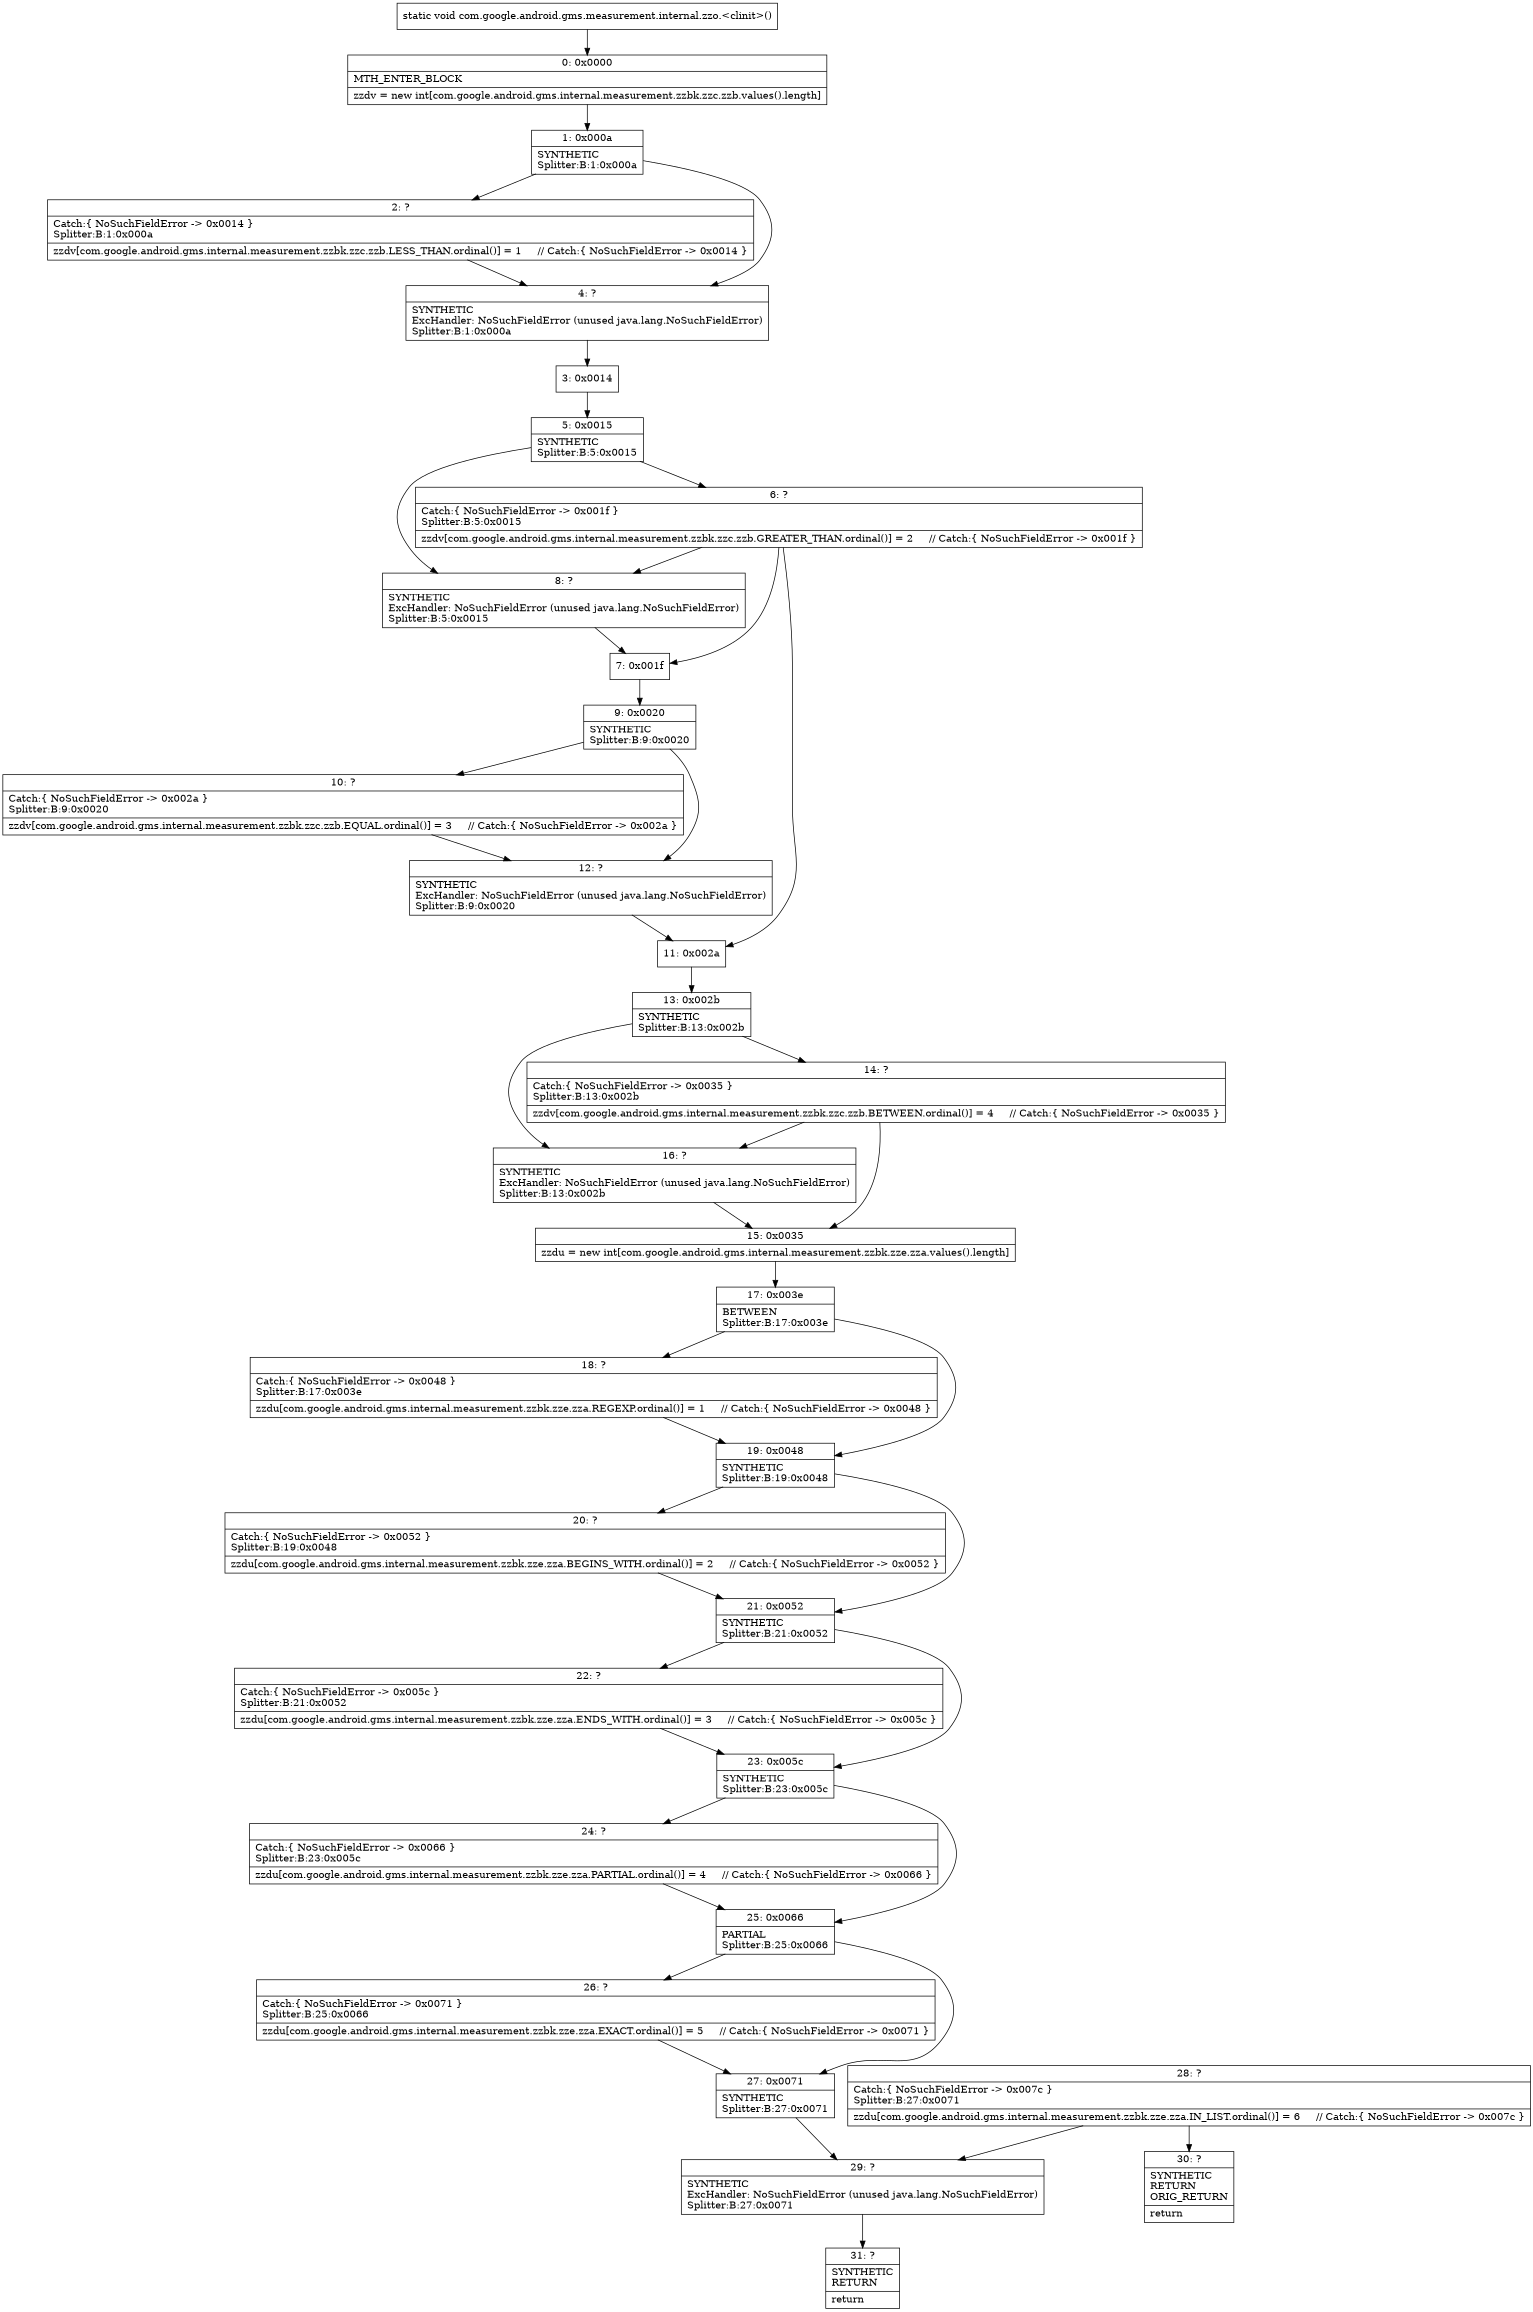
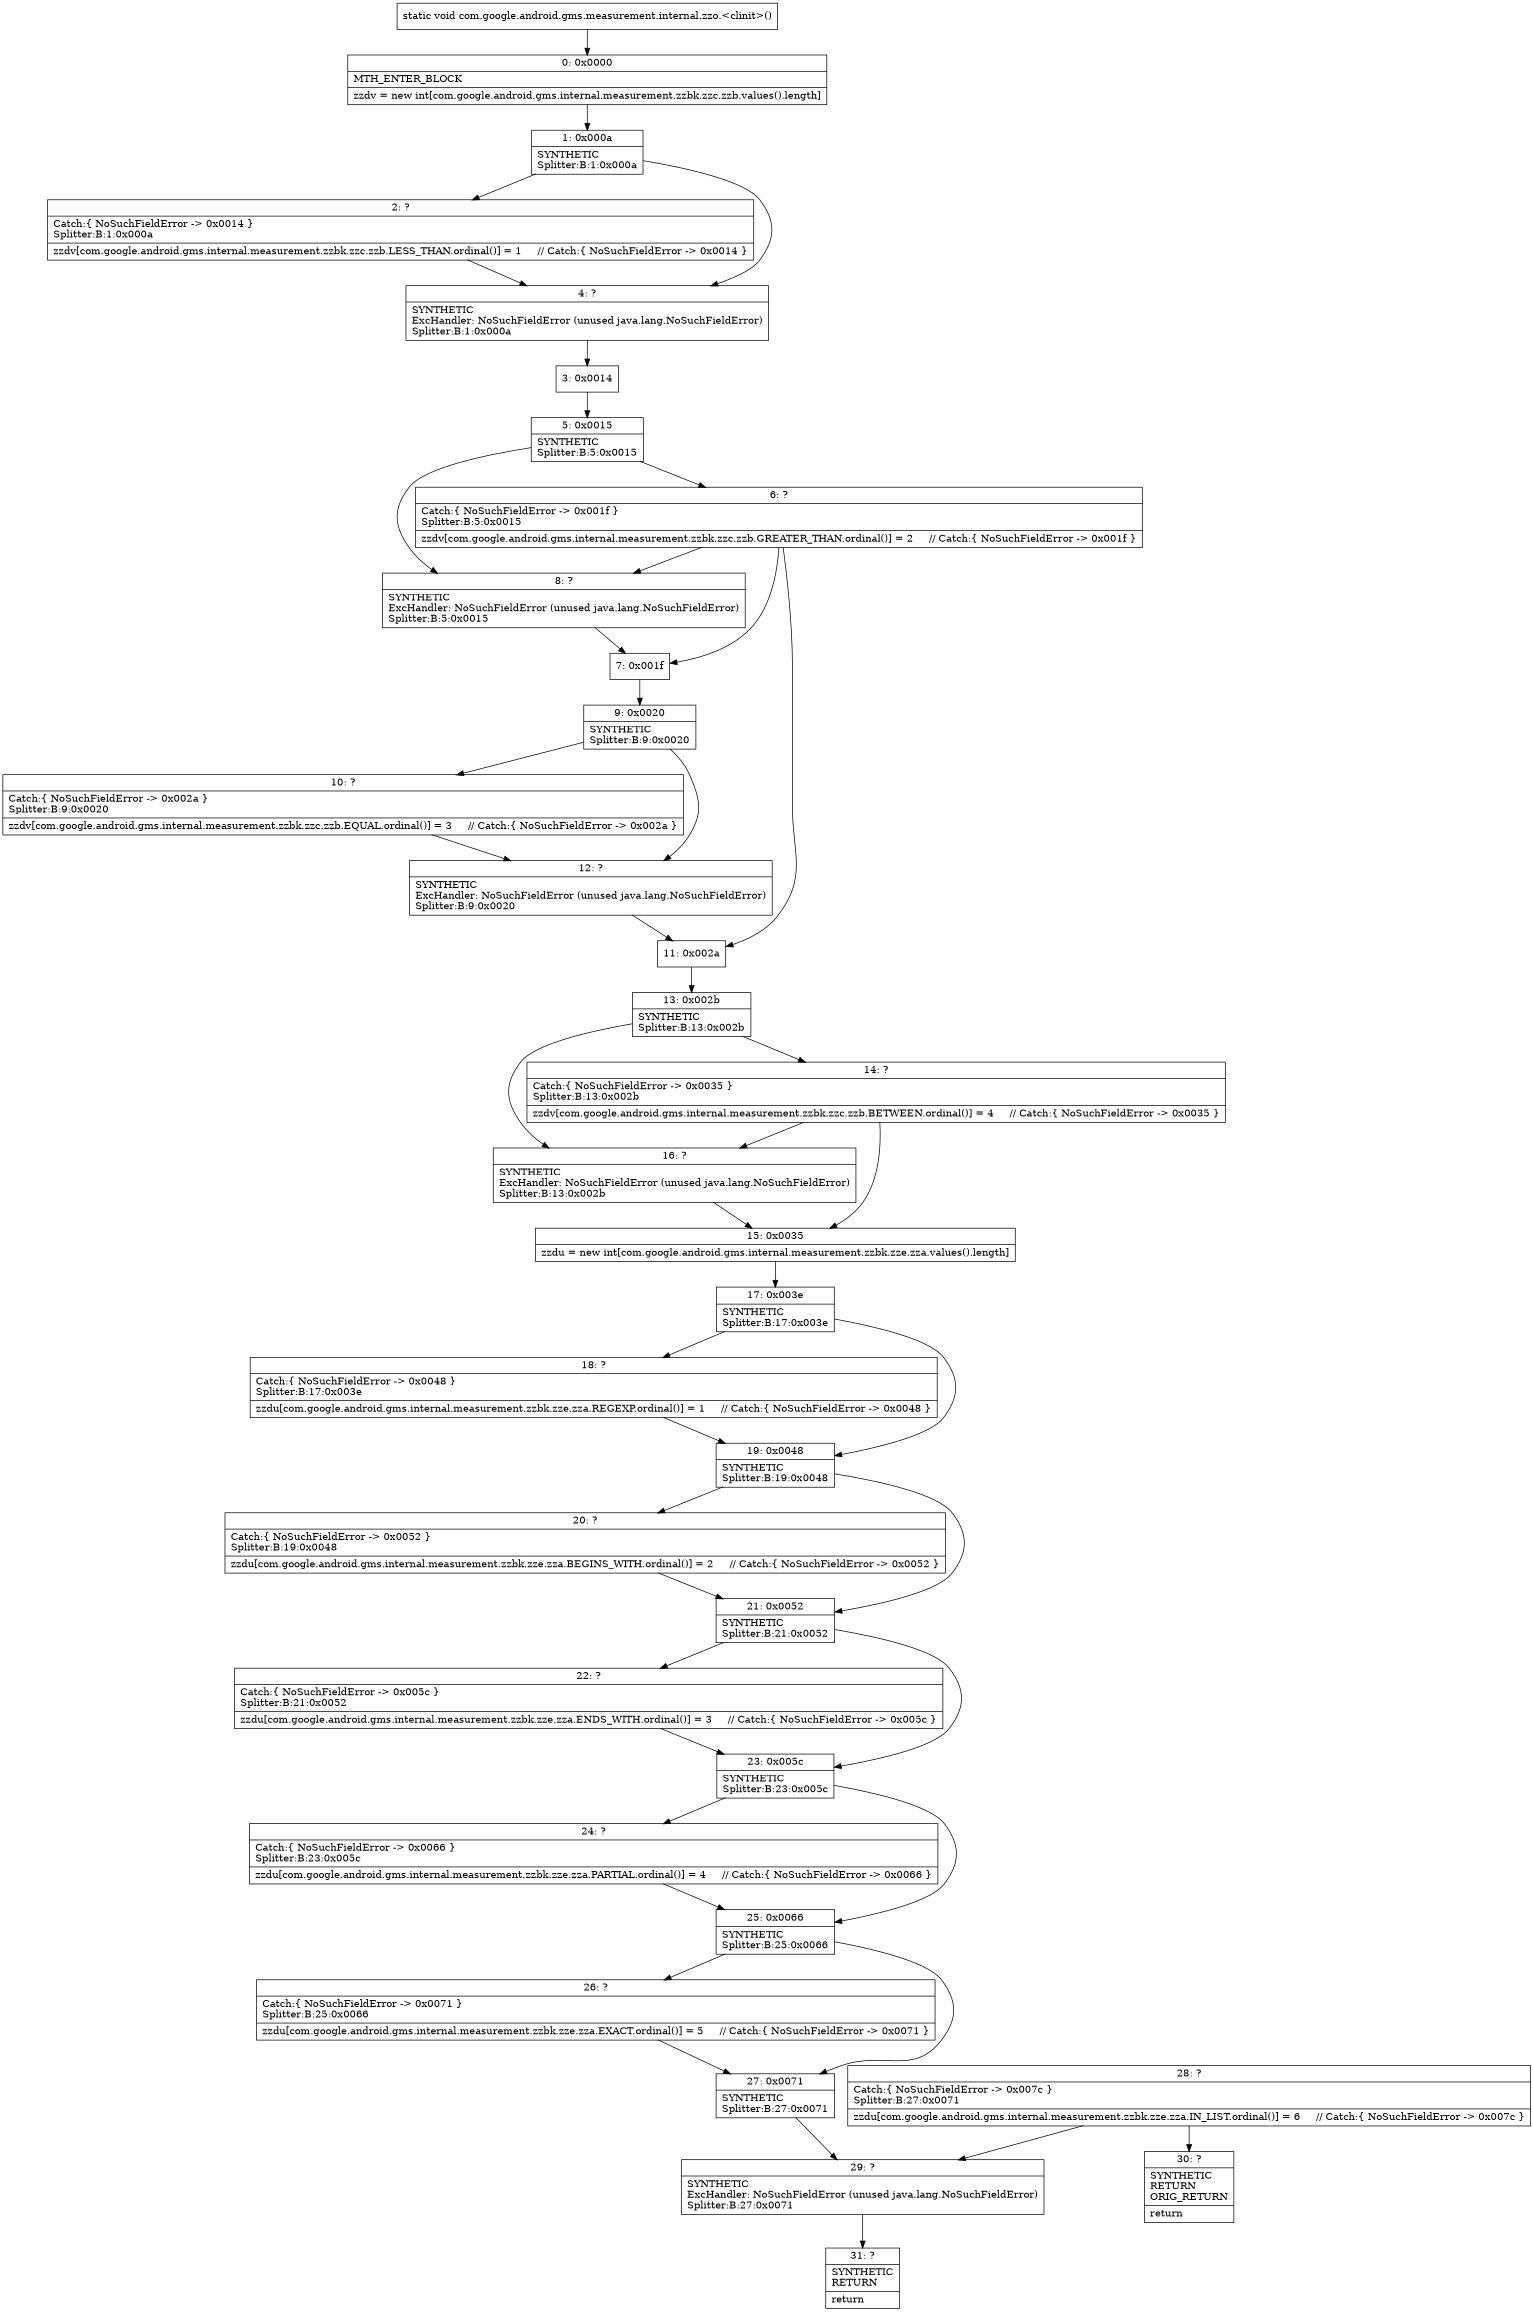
(750, 1312) -> (753, 1312)
(744, 1935) -> (753, 1935)
